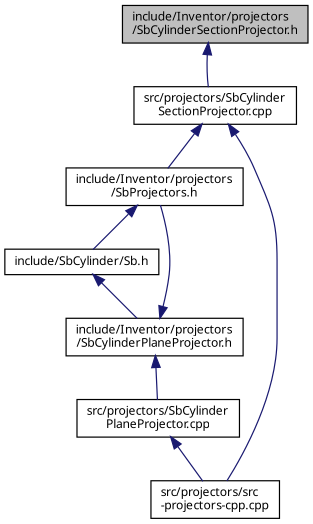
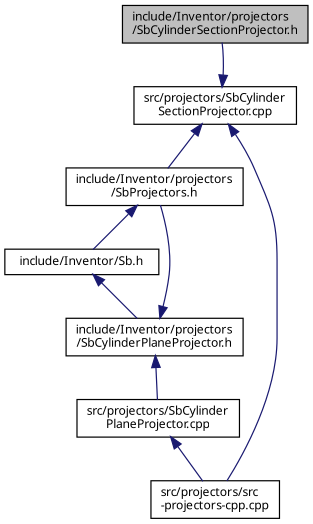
(207, 71) -> (223, 59)
(82, 262) -> (82, 262)
